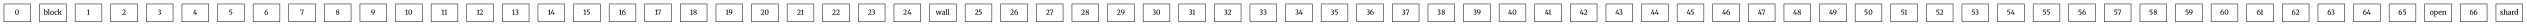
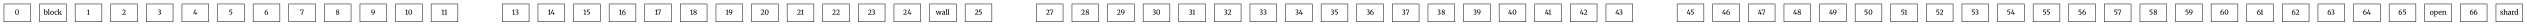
(480, 13) -> none
(1014, 13) -> none
(1655, 13) -> none
